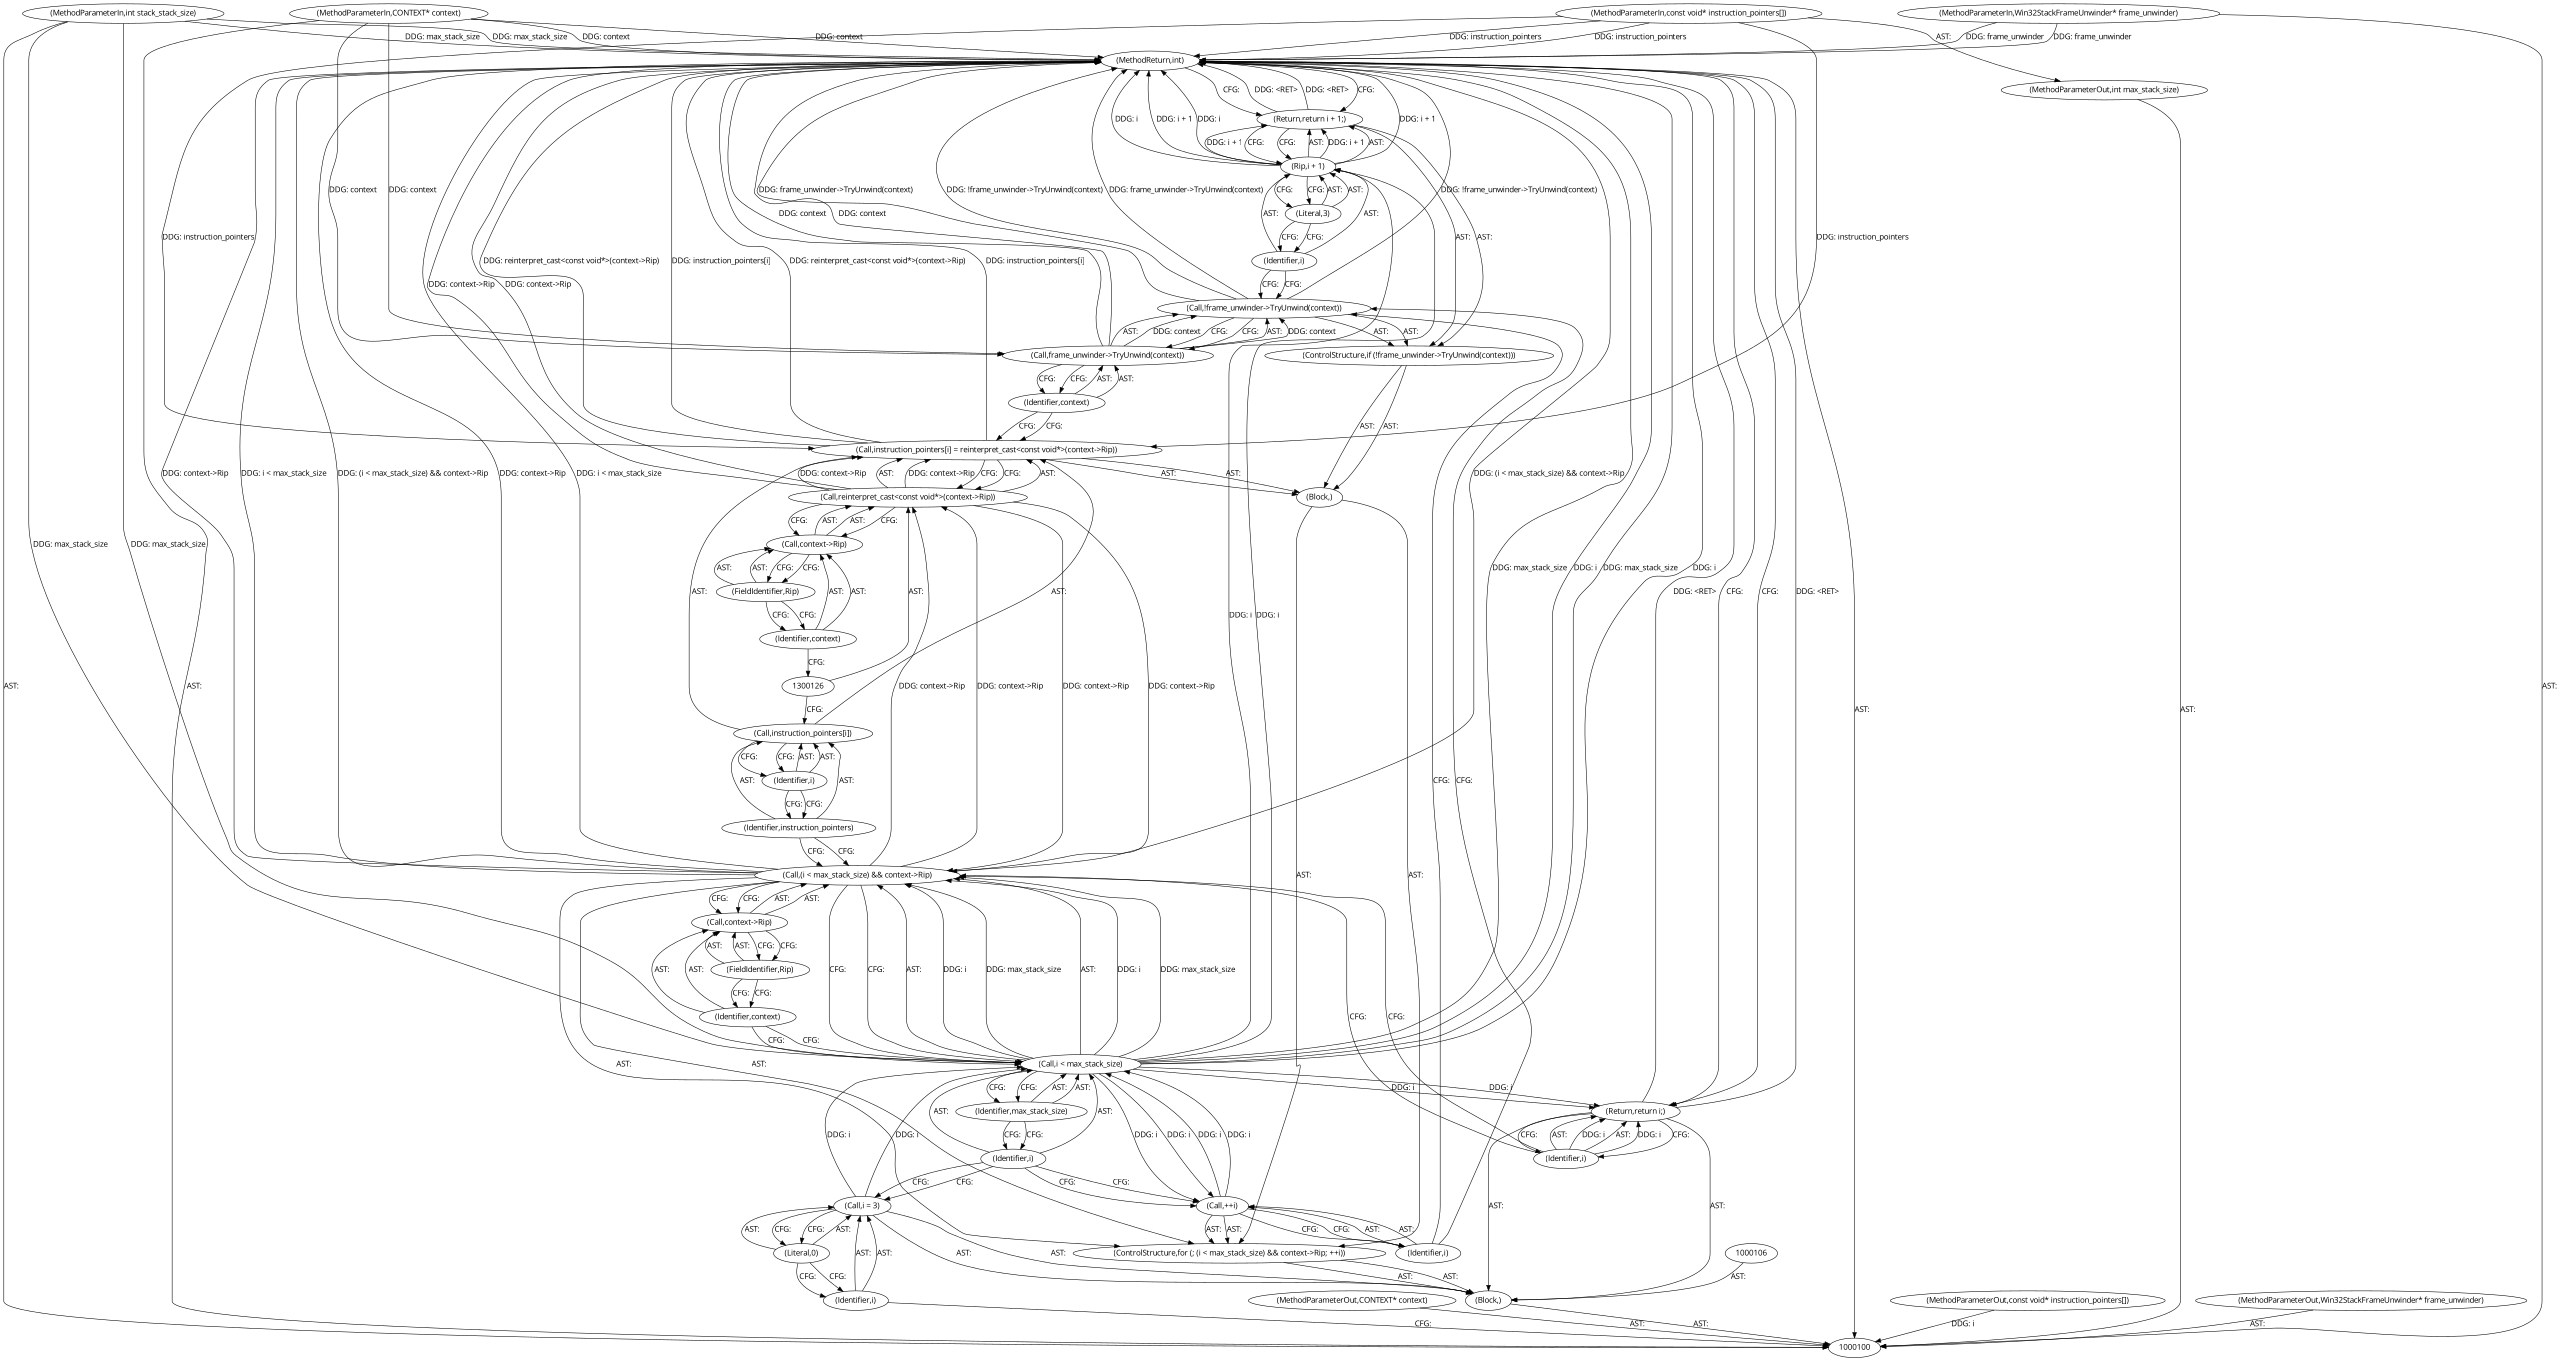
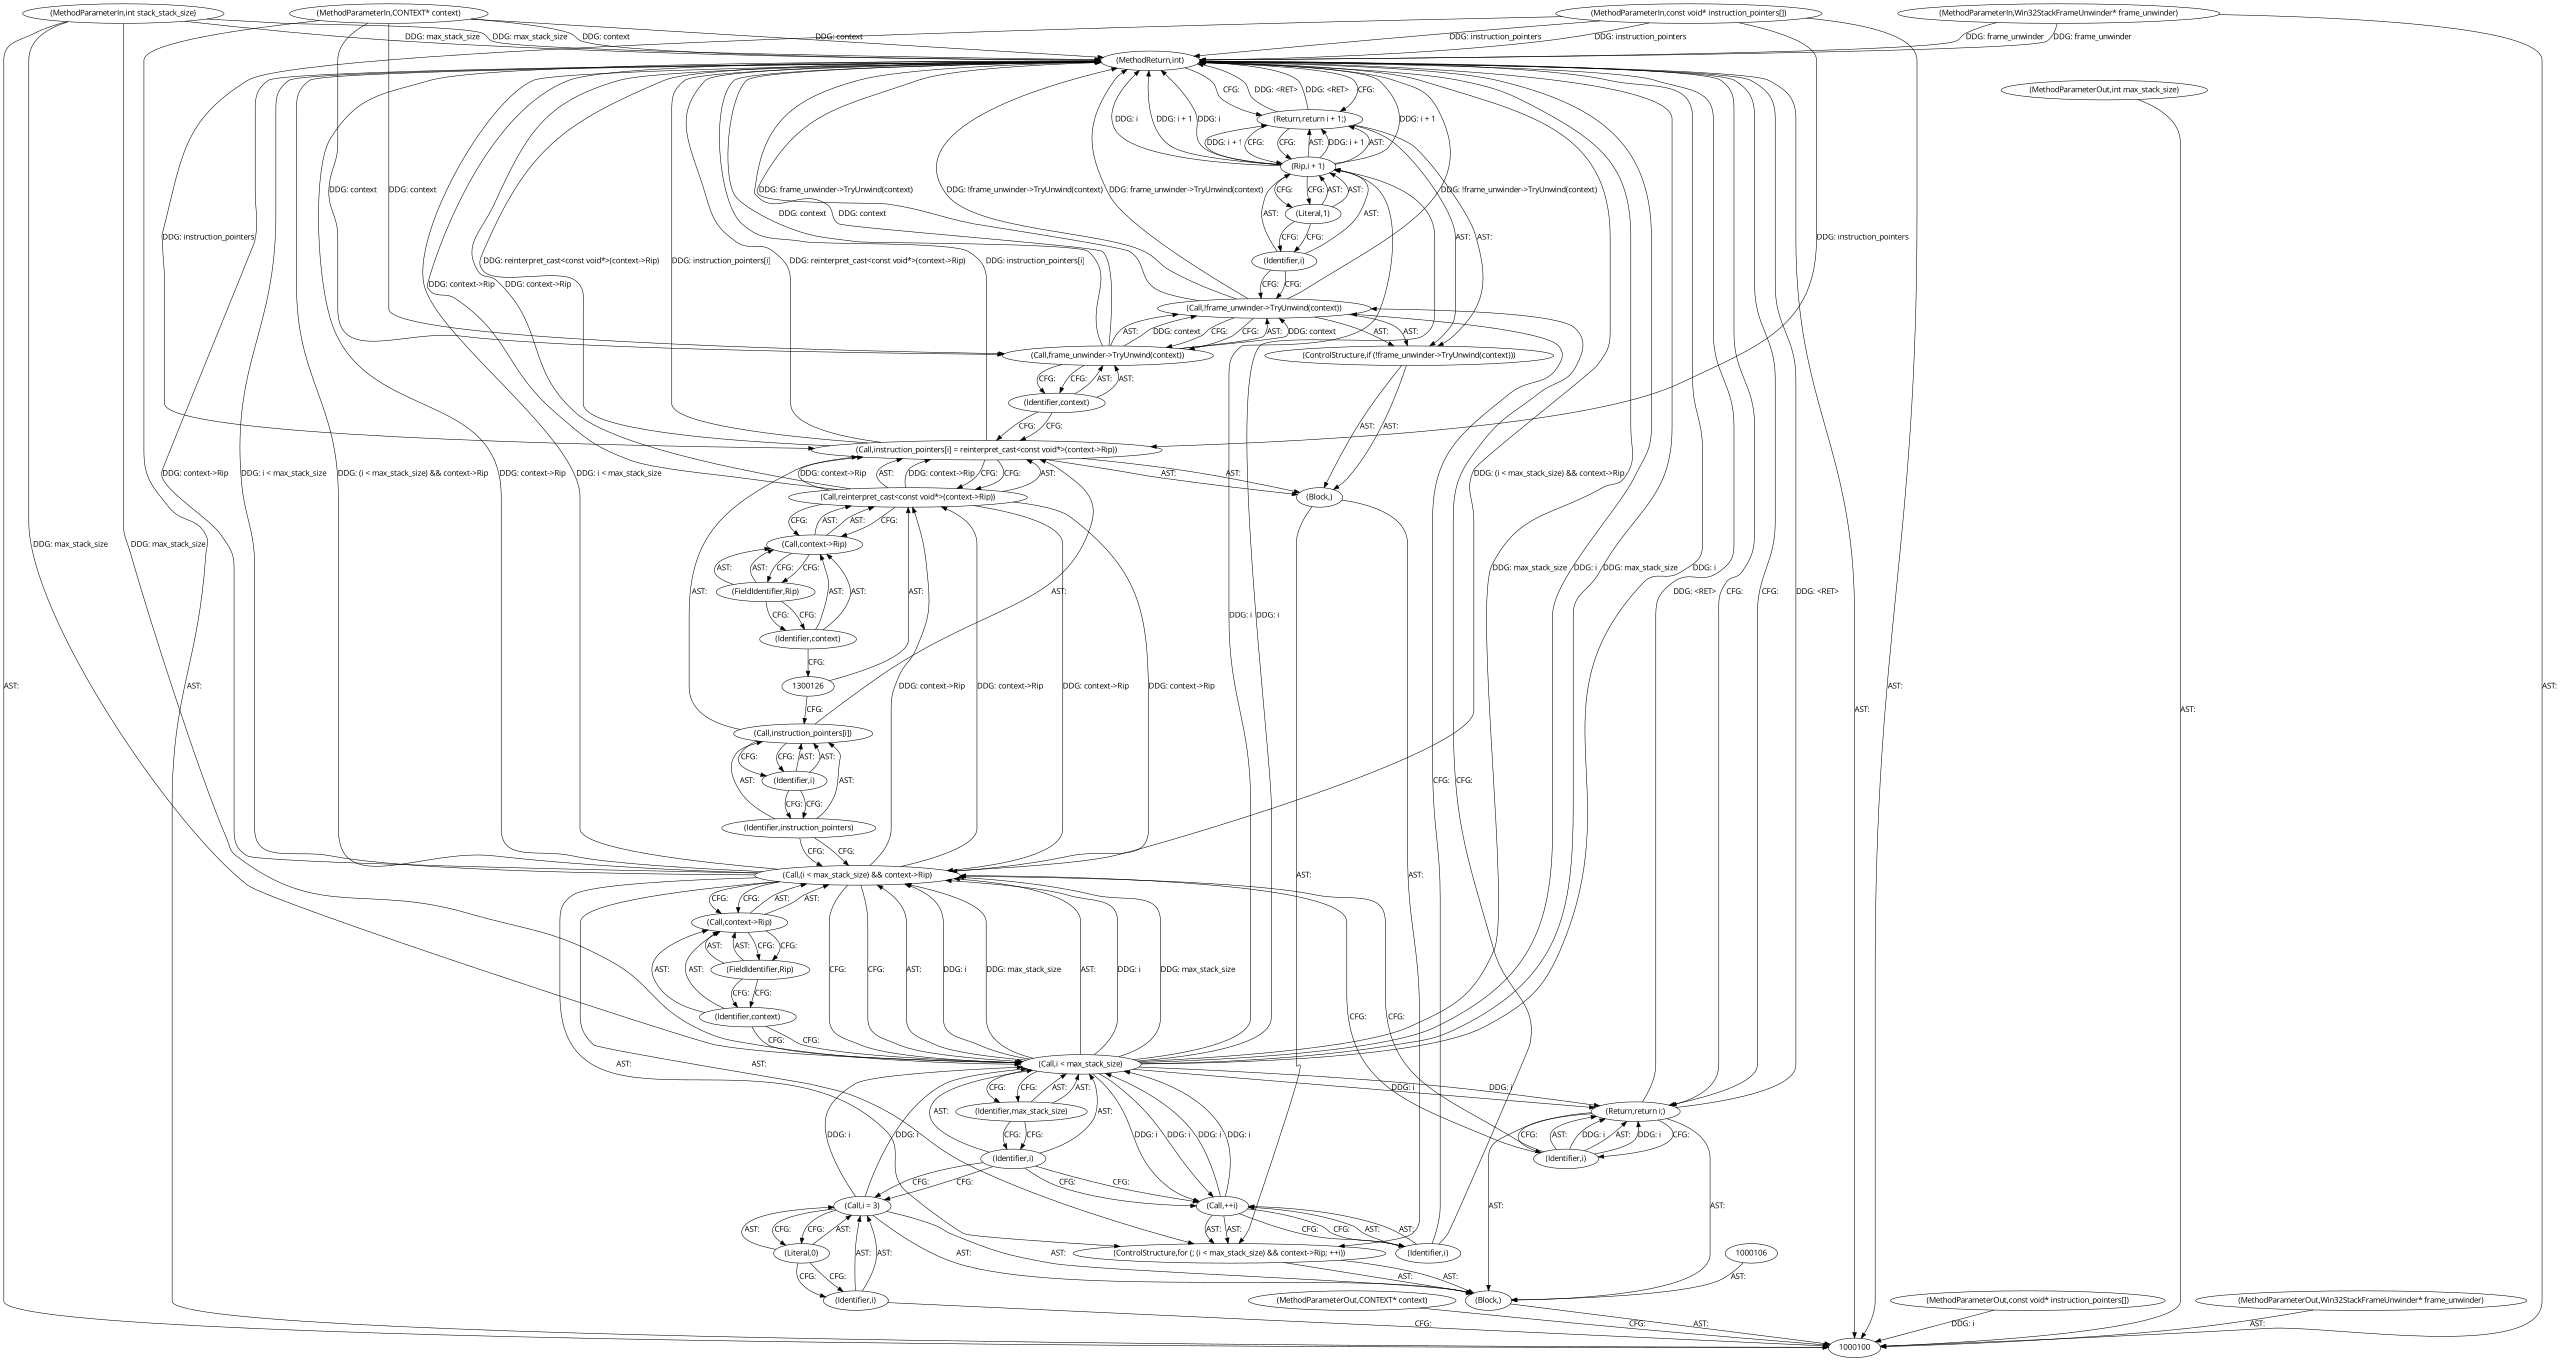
(1933, 40) -> (1892, 635)
(1313, 214) -> (1313, 214)
(1638, 1324) -> (1638, 1324)
